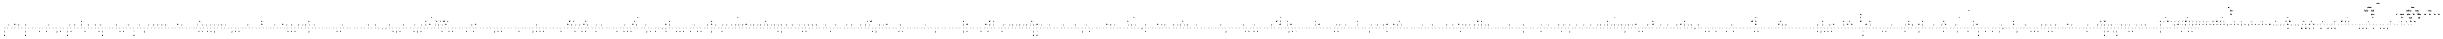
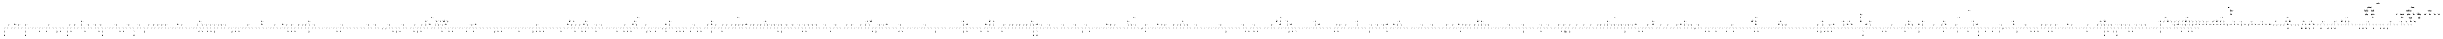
(2417, 11) -> none
none -> (2366, 14)
none -> (1565, 32)
